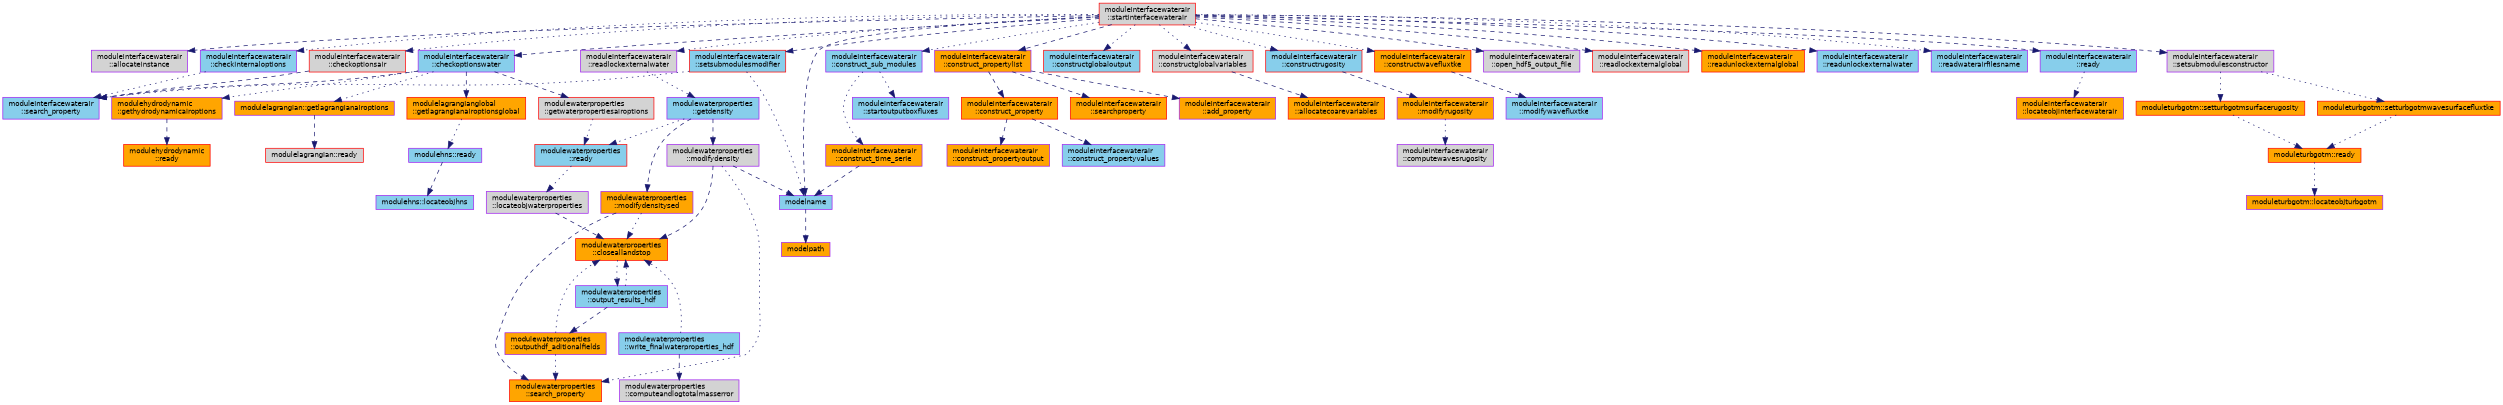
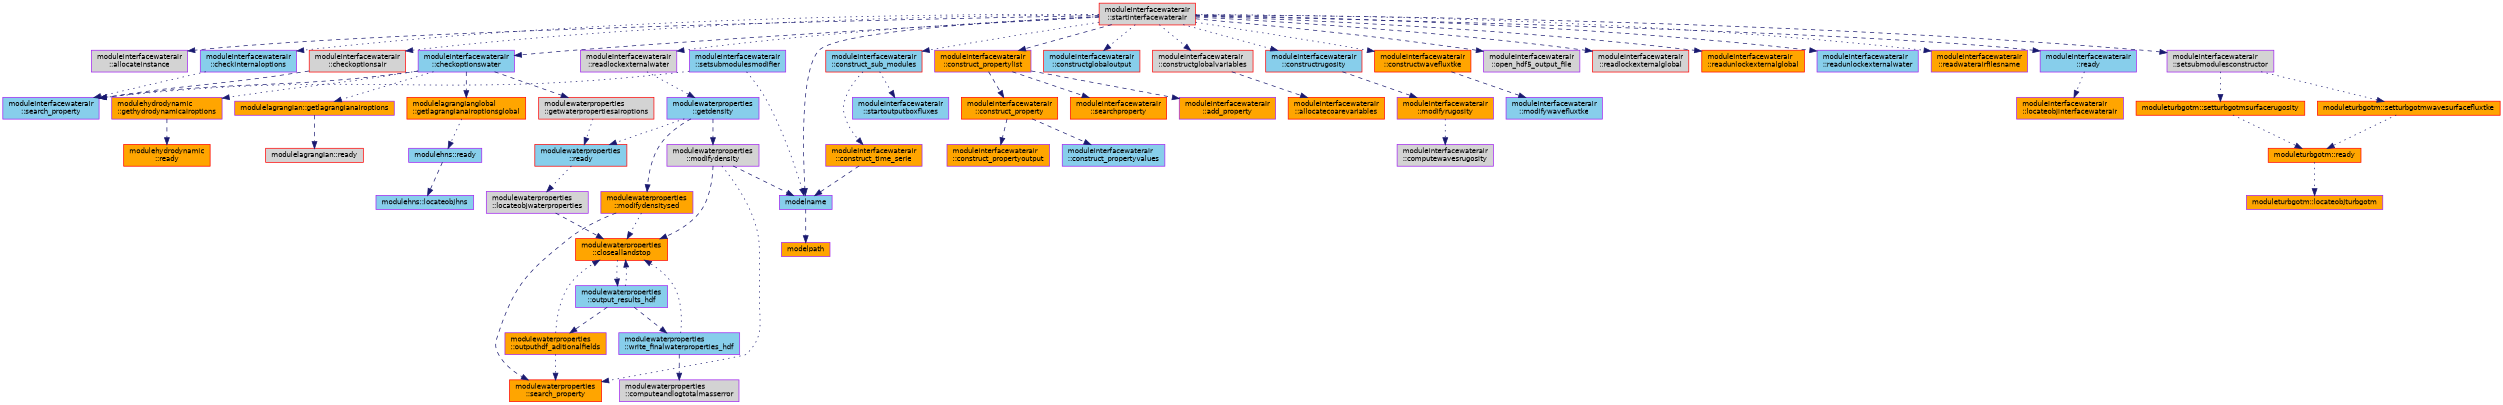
(946, 33) -> none
(738, 61) -> (738, 61)
(874, 61) -> (874, 61)
(1979, 61) -> (1979, 61)
none -> (648, 318)
